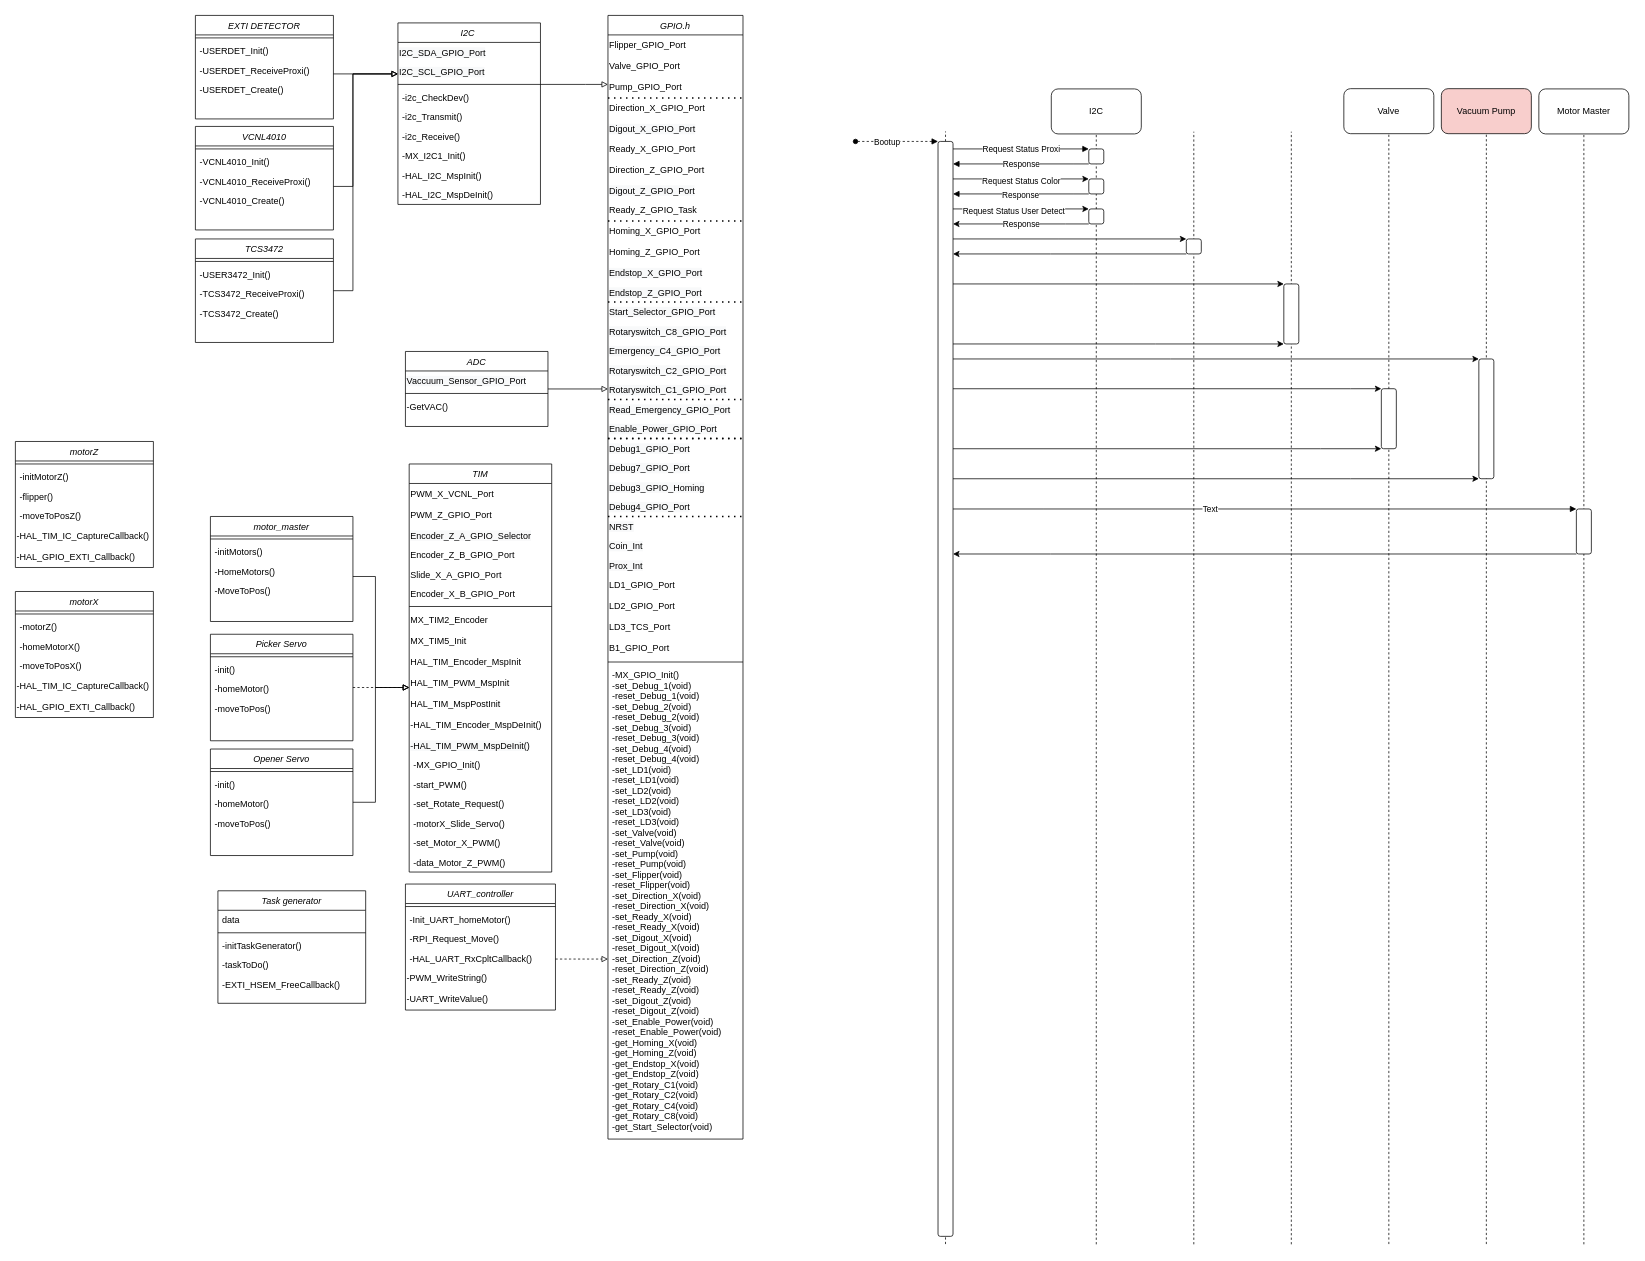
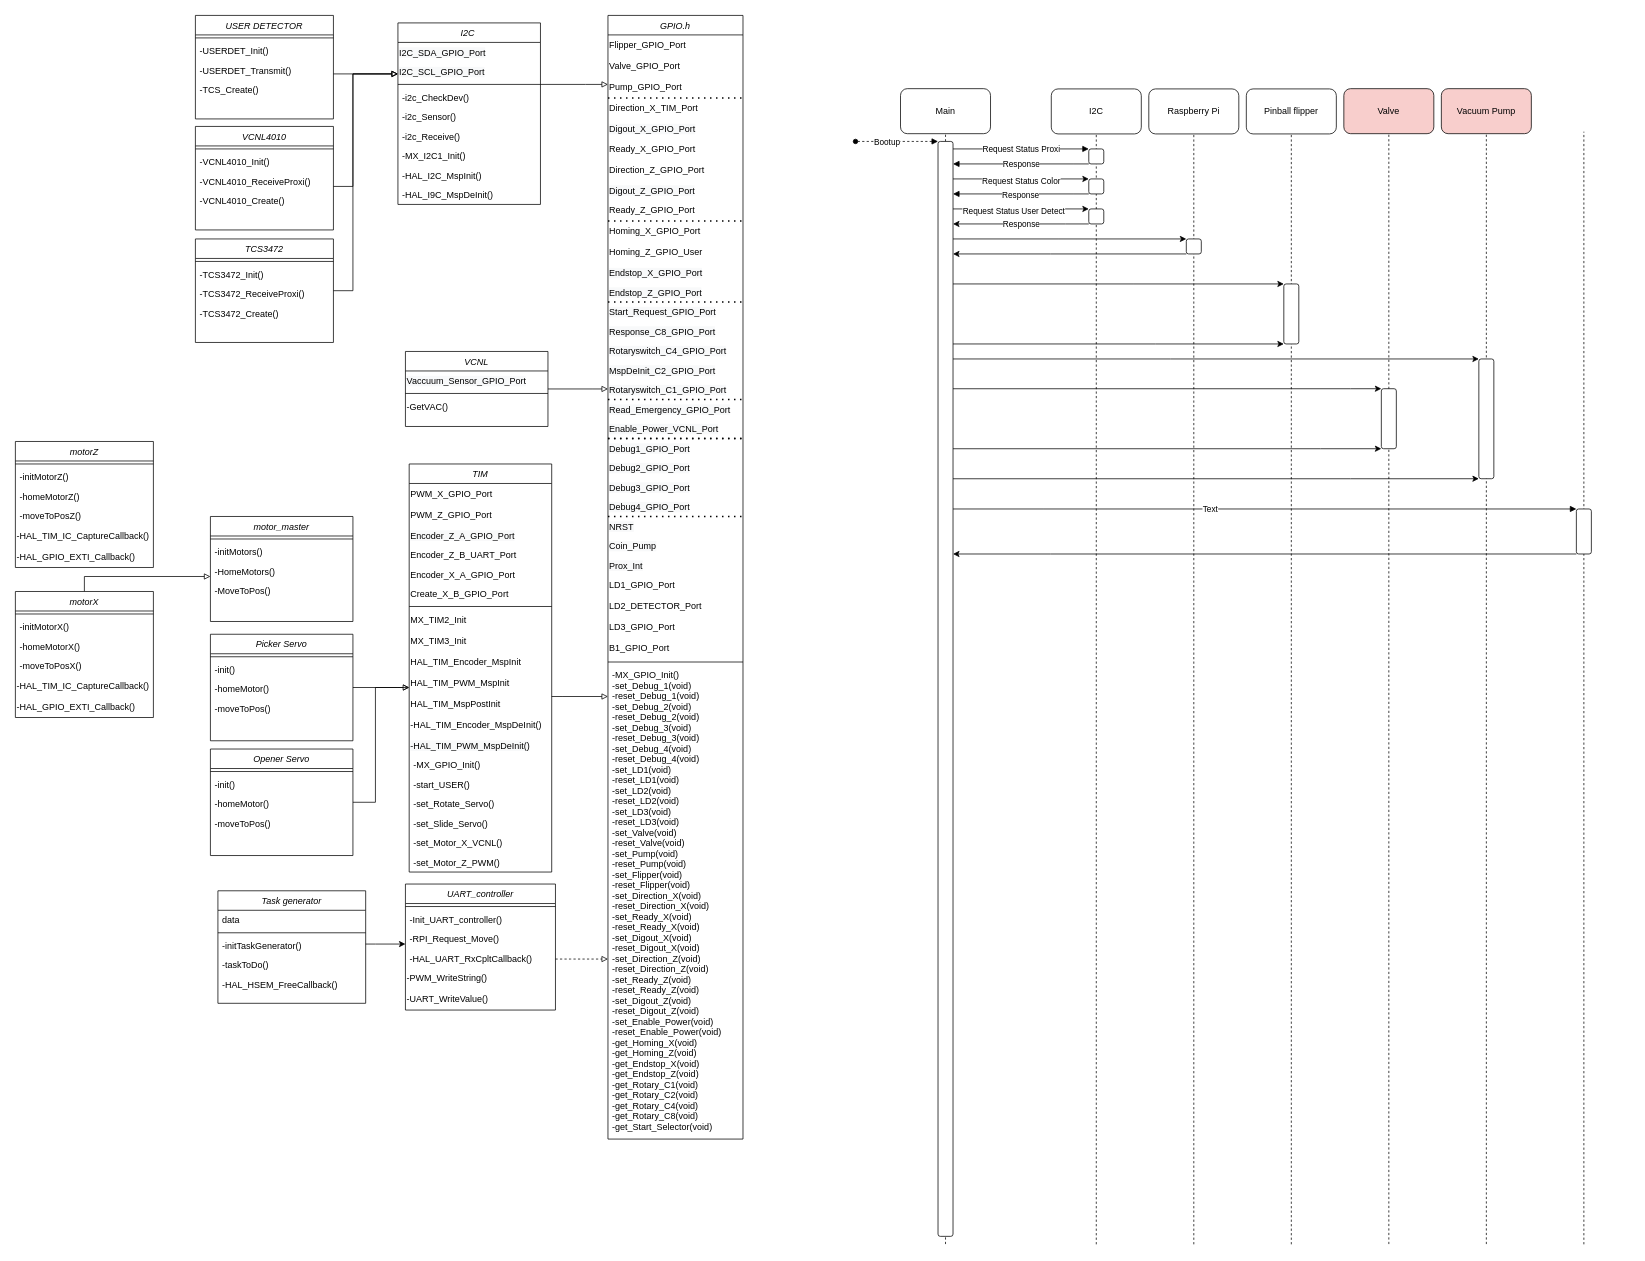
(264, 26) -> (264, 26)
(255, 71) -> (246, 71)
(242, 90) -> (232, 90)
(660, 109) -> (657, 109)
none -> (945, 111)
none -> (1194, 111)
none -> (1291, 111)
(1389, 111) -> (1389, 111)
(1584, 111) -> none
(437, 117) -> (434, 117)
(451, 195) -> (451, 195)
(652, 211) -> (652, 211)
(654, 253) -> (654, 253)
(239, 275) -> (236, 275)
(669, 313) -> (667, 313)
(671, 332) -> (662, 332)
(665, 352) -> (671, 352)
(476, 362) -> (476, 362)
(671, 371) -> (664, 371)
(664, 430) -> (664, 430)
(650, 469) -> (650, 469)
(654, 488) -> (650, 488)
(448, 494) -> (448, 494)
(42, 497) -> (52, 497)
(472, 536) -> (464, 536)
(628, 547) -> (631, 547)
(464, 556) -> (464, 556)
(456, 575) -> (464, 575)
none -> (137, 576)
(464, 595) -> (461, 595)
(642, 607) -> (652, 607)
(375, 620) -> none
(448, 620) -> (440, 620)
(42, 627) -> (50, 627)
(640, 628) -> (642, 628)
(440, 641) -> (440, 641)
(363, 687) -> (363, 687)
(375, 689) -> (405, 687)
none -> (577, 696)
(443, 785) -> (446, 785)
(466, 804) -> (461, 804)
(464, 824) -> (456, 824)
(459, 843) -> (461, 843)
(461, 863) -> (459, 863)
(464, 920) -> (464, 920)
none -> (399, 944)
(283, 985) -> (280, 985)
